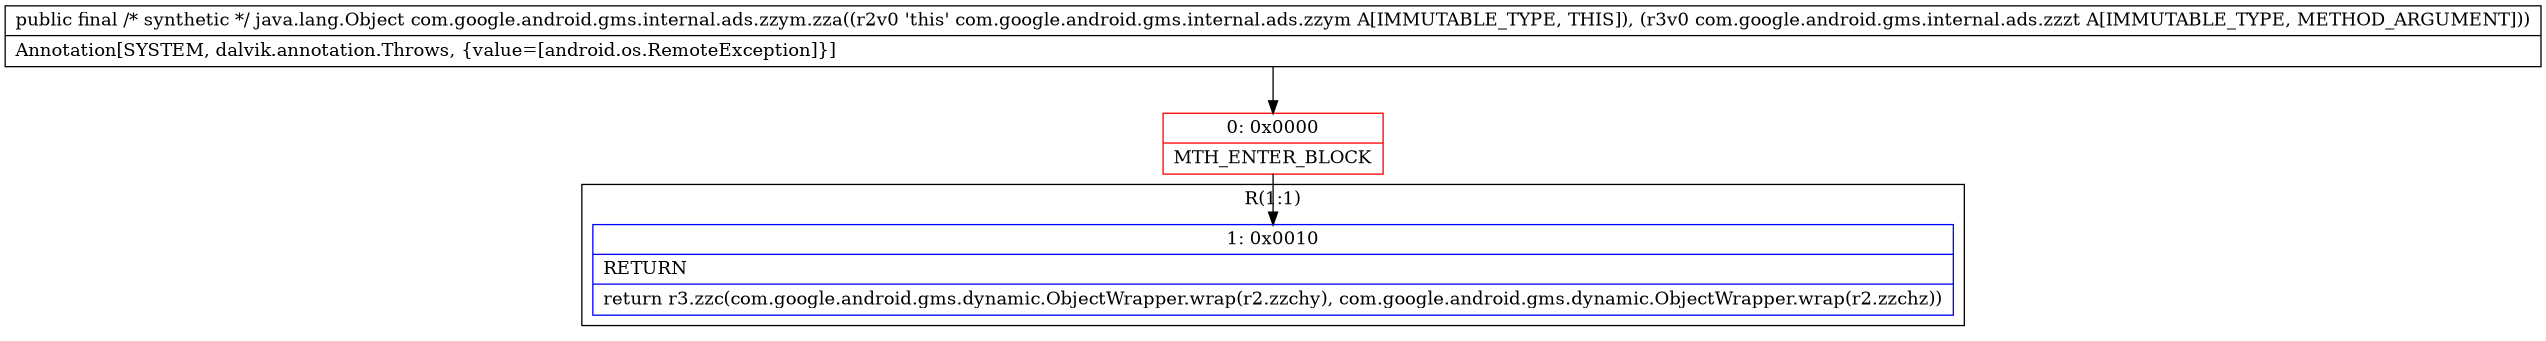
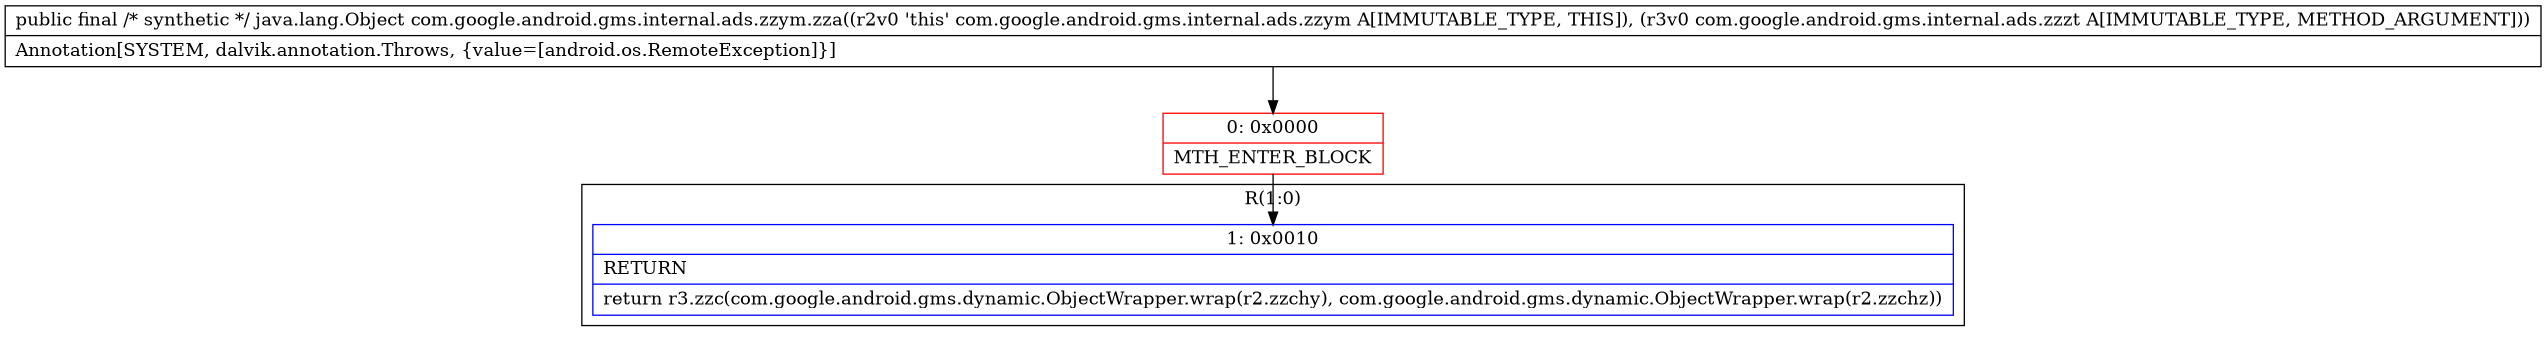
(1273, 199) -> (1273, 199)
